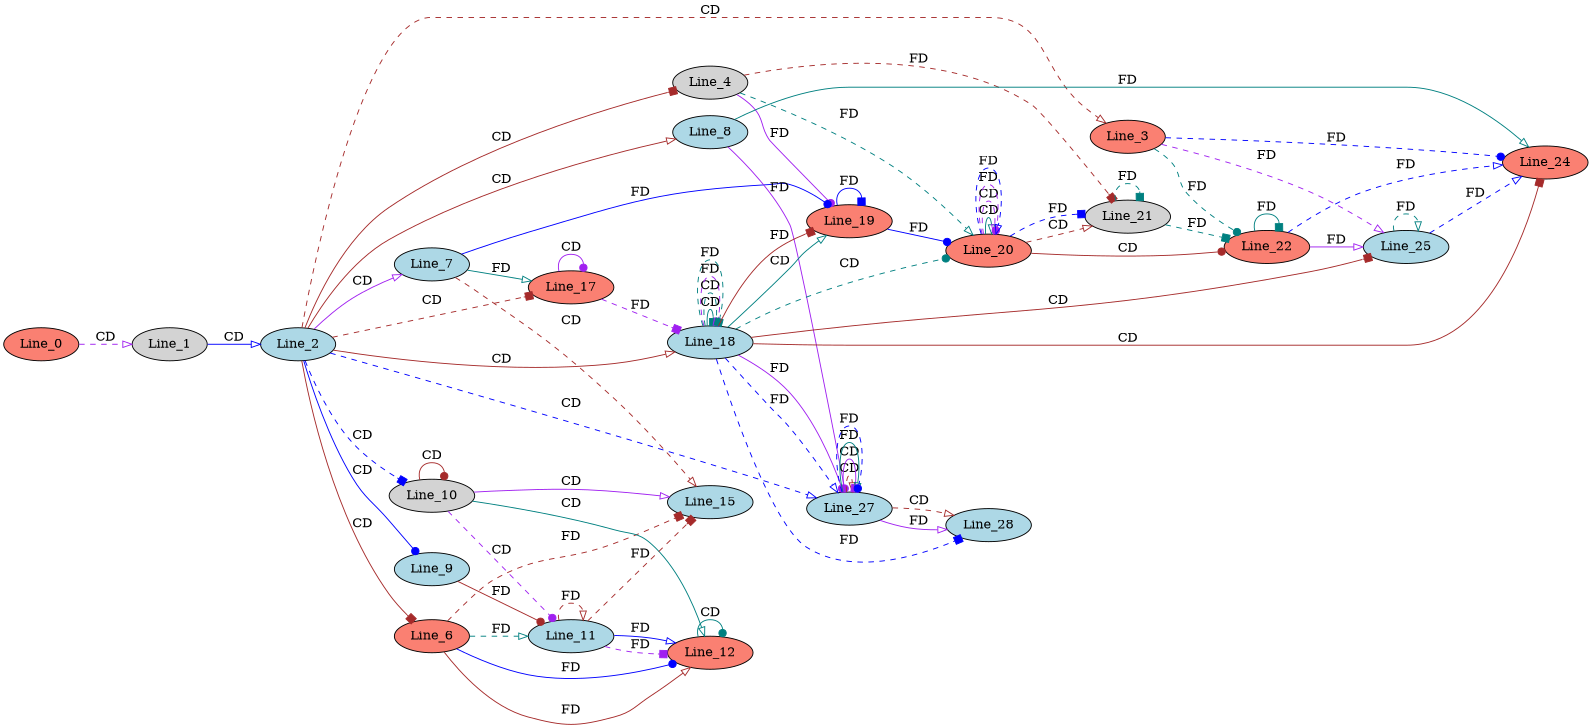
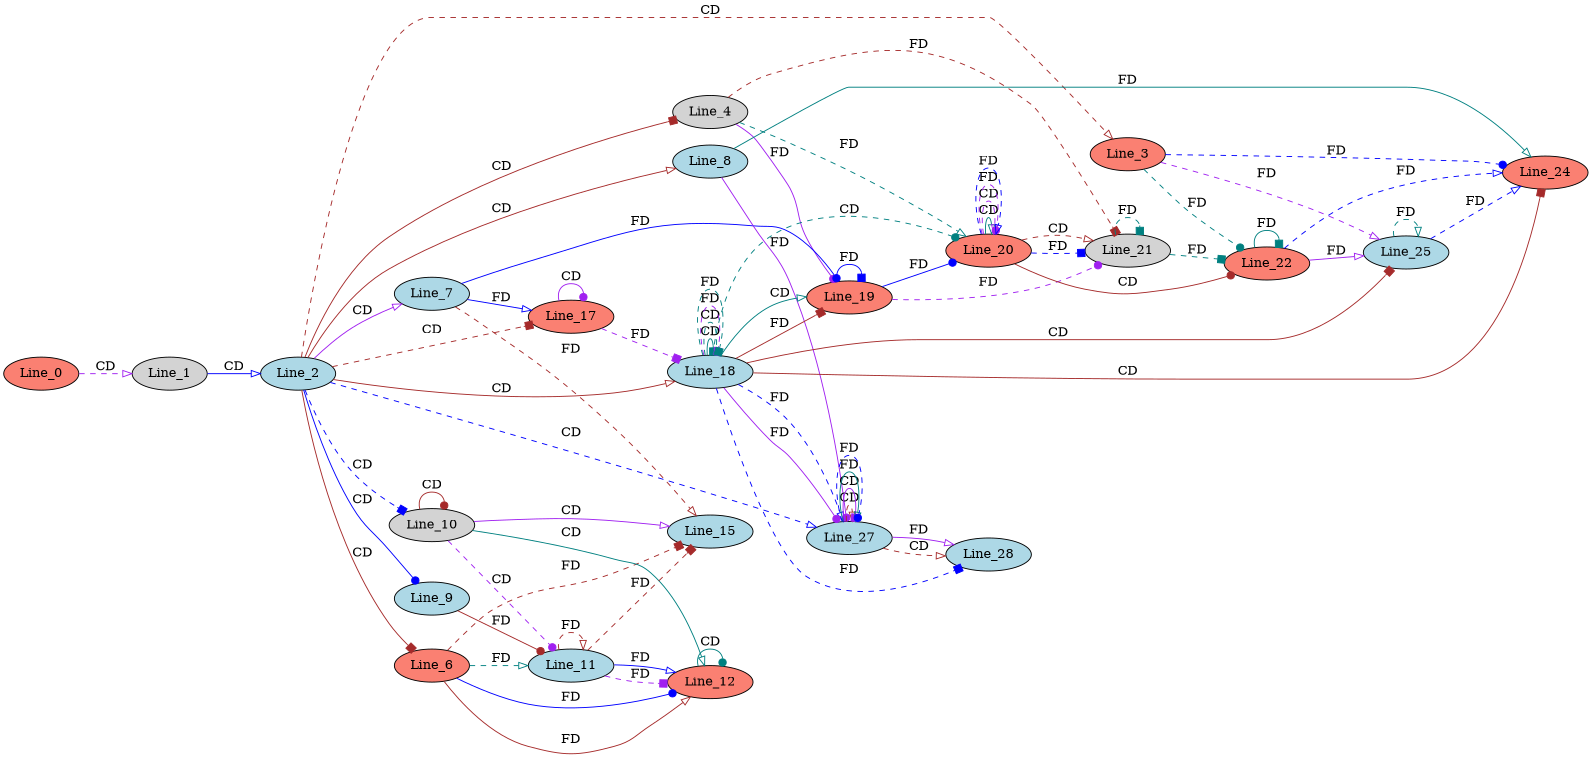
(495, 275) -> (495, 304)
none -> (996, 295)
(571, 321) -> (571, 349)
